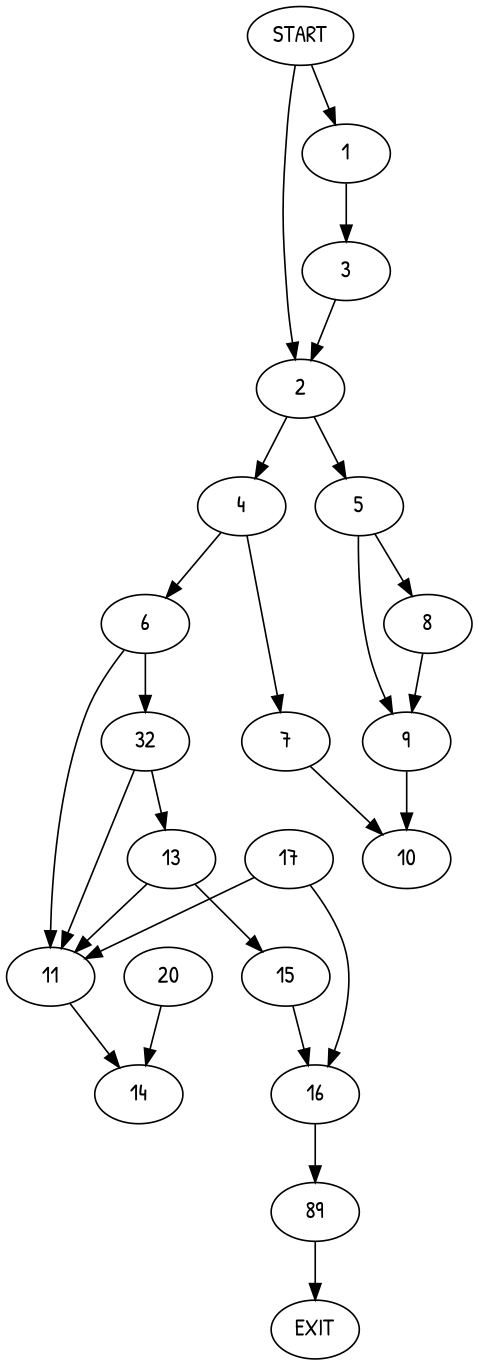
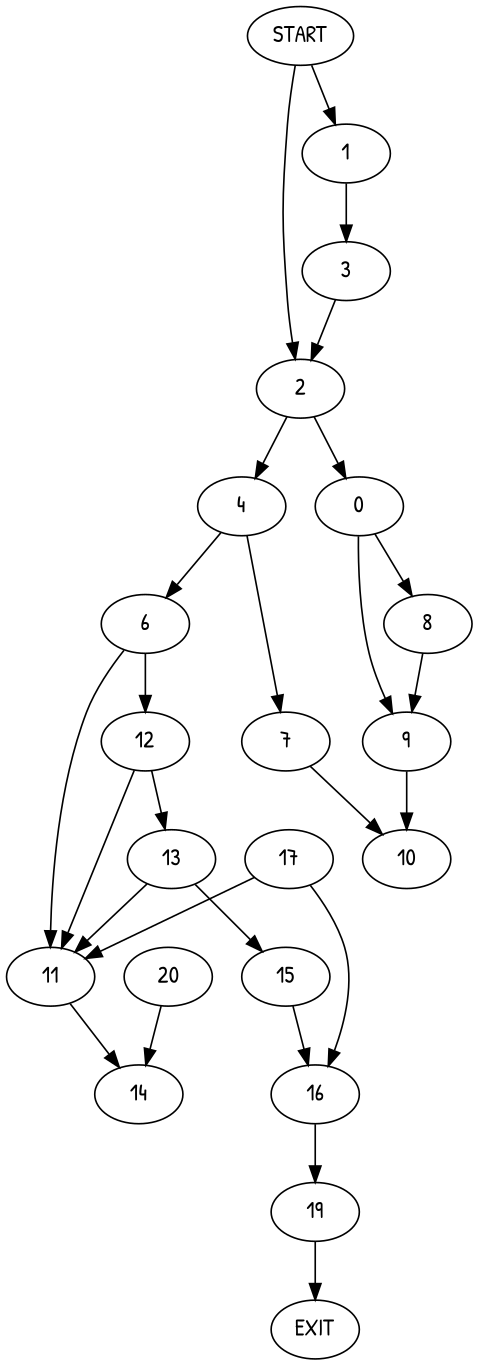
(359, 506) -> (359, 506)
(145, 742) -> (145, 742)
(315, 1212) -> (315, 1212)
